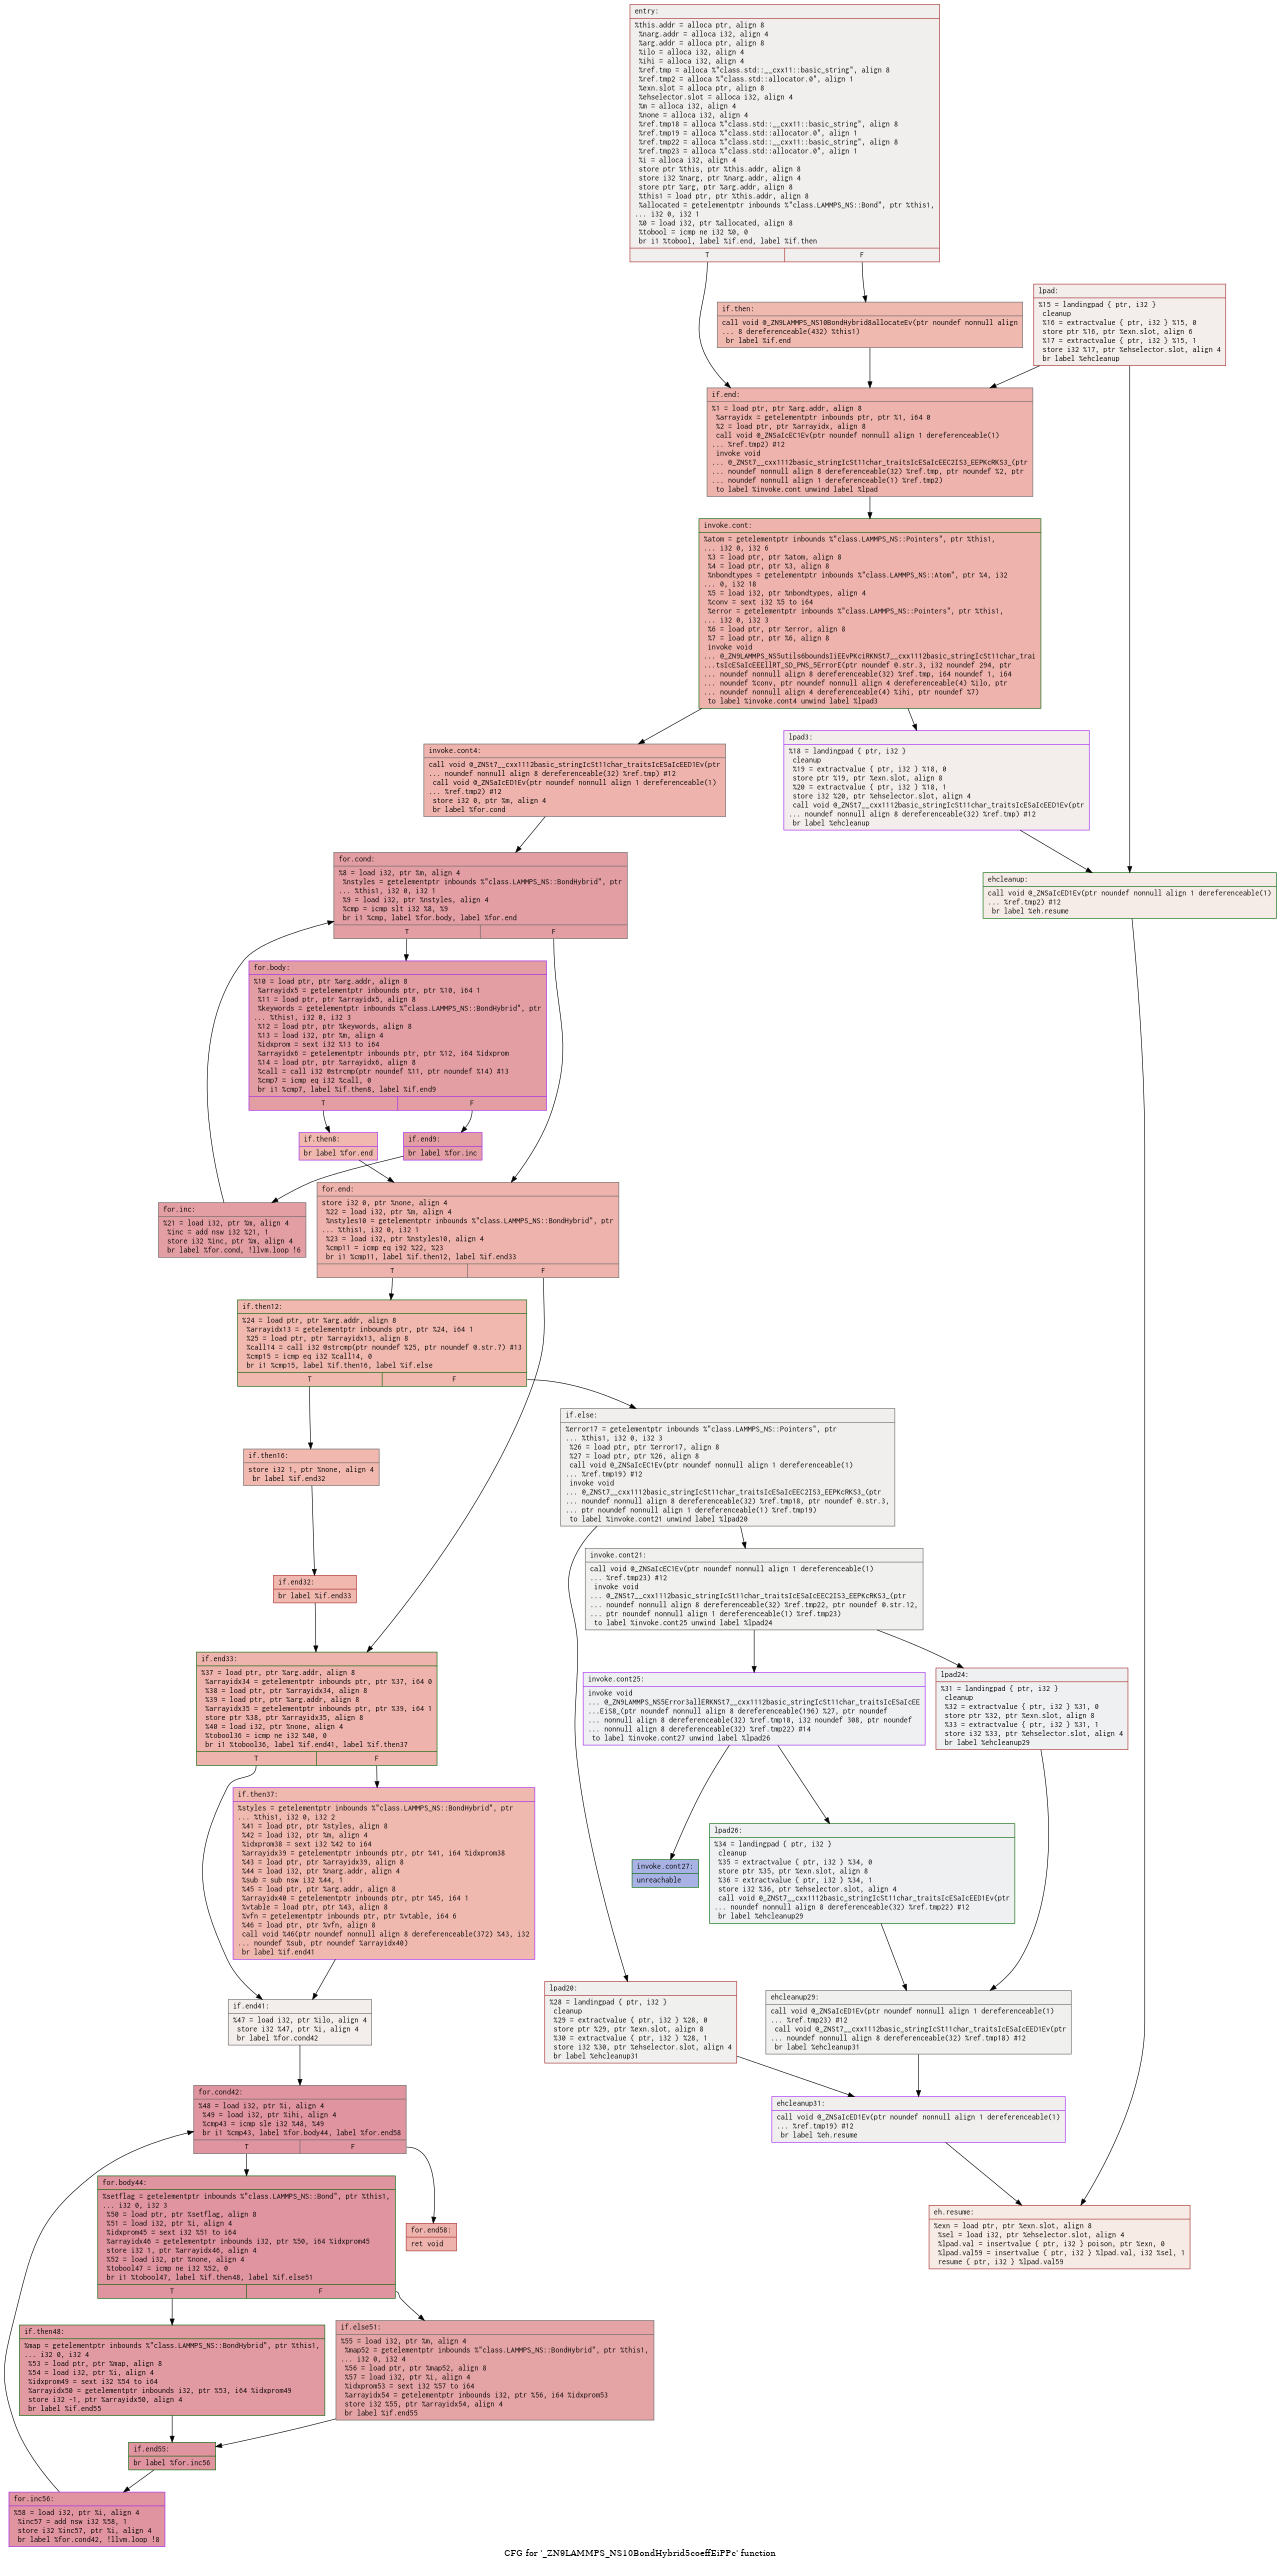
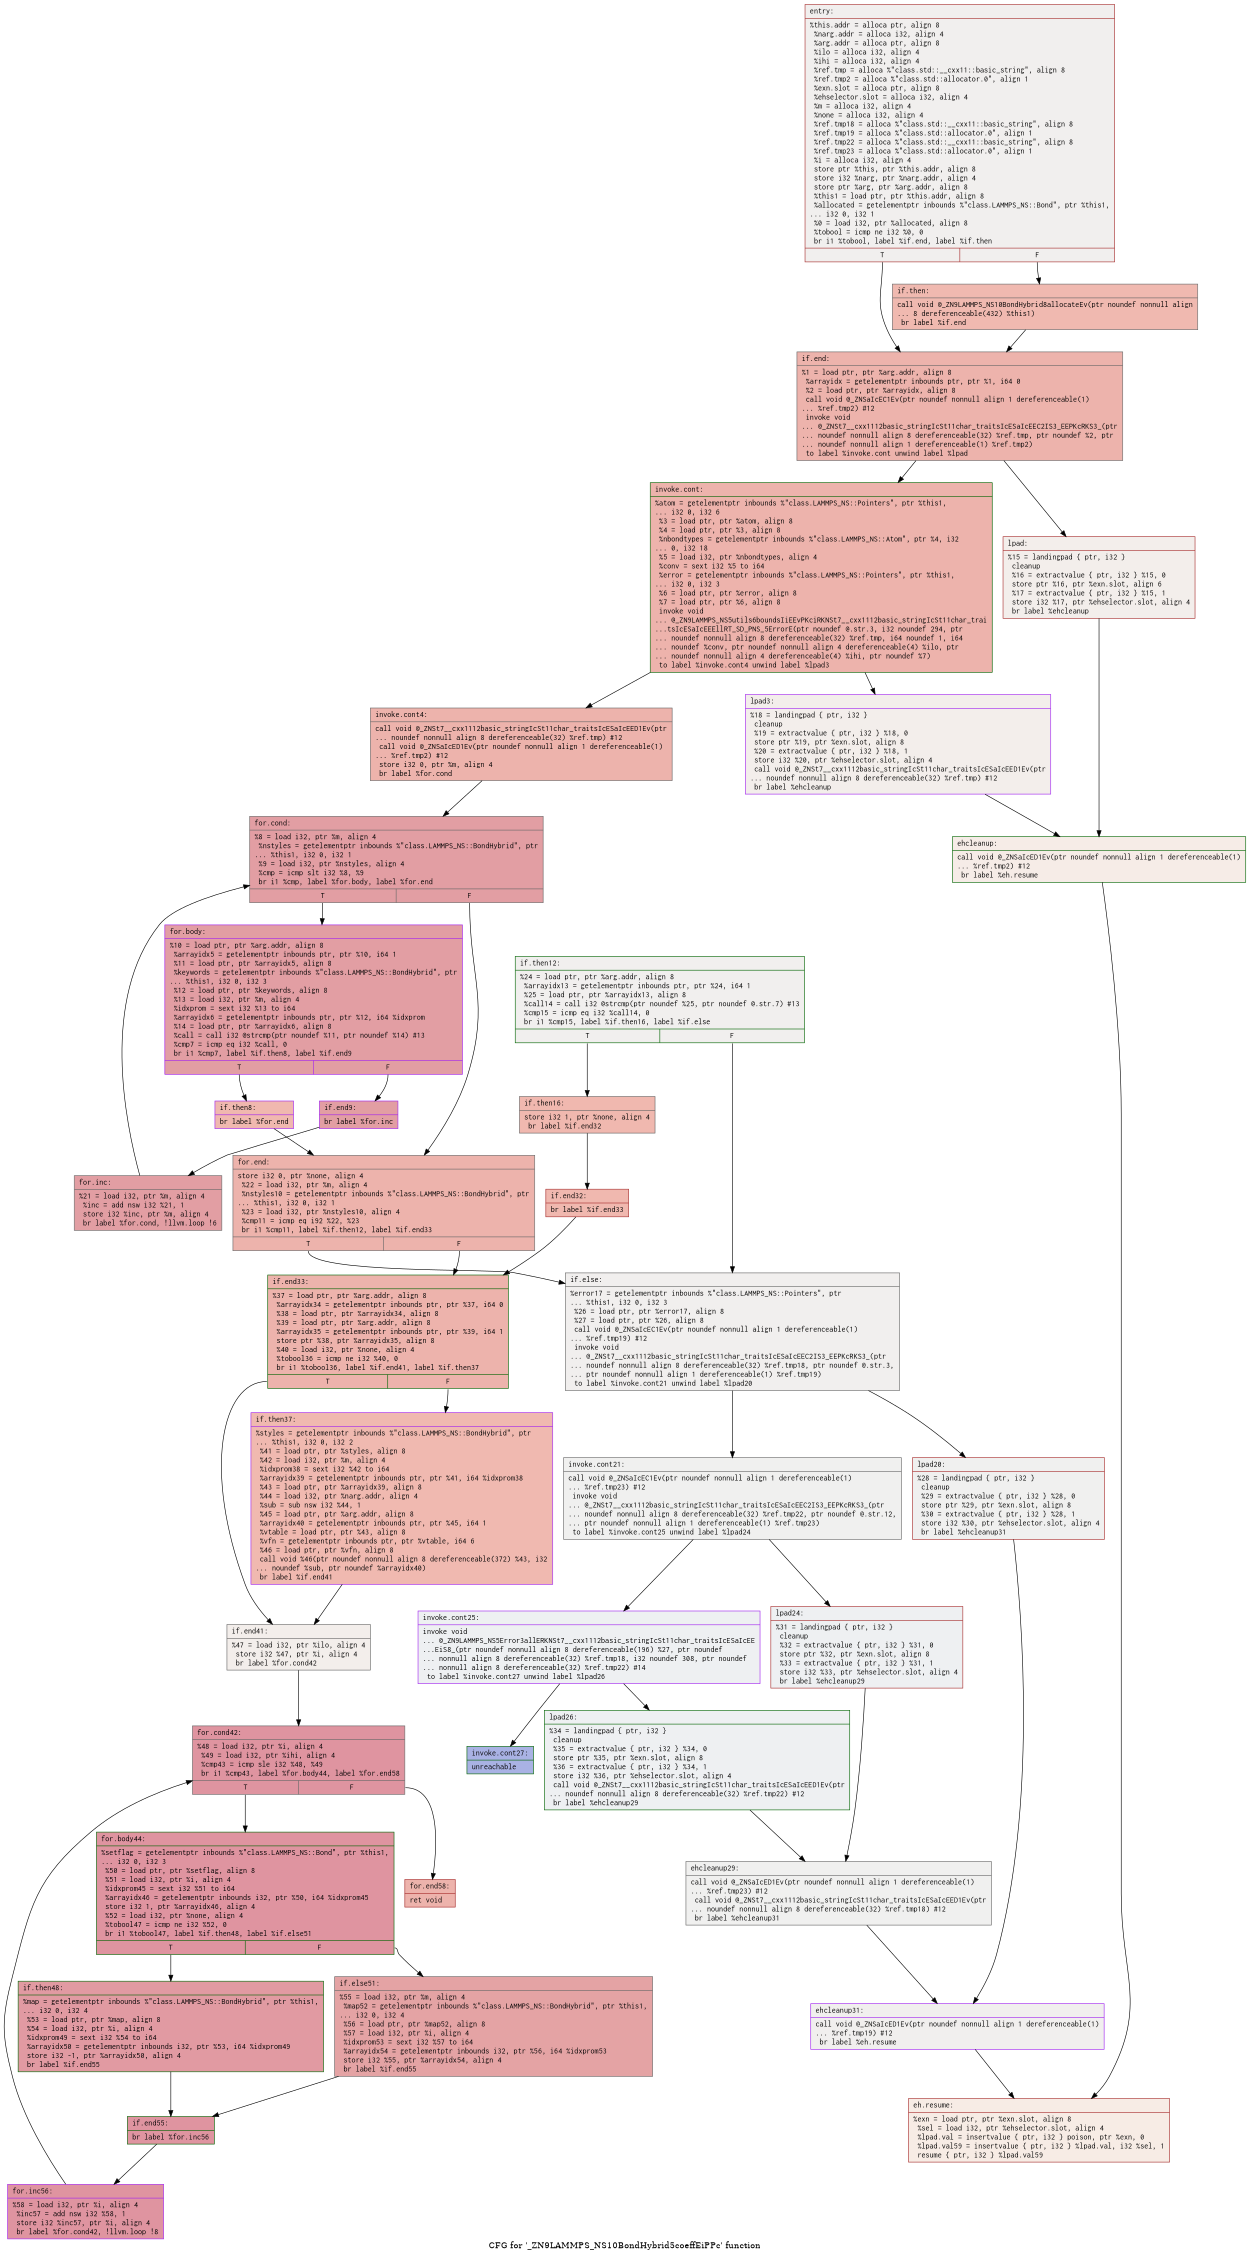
(1018, 376) -> (1033, 496)
(392, 1286) -> (432, 1270)
(382, 1343) -> (660, 1000)
